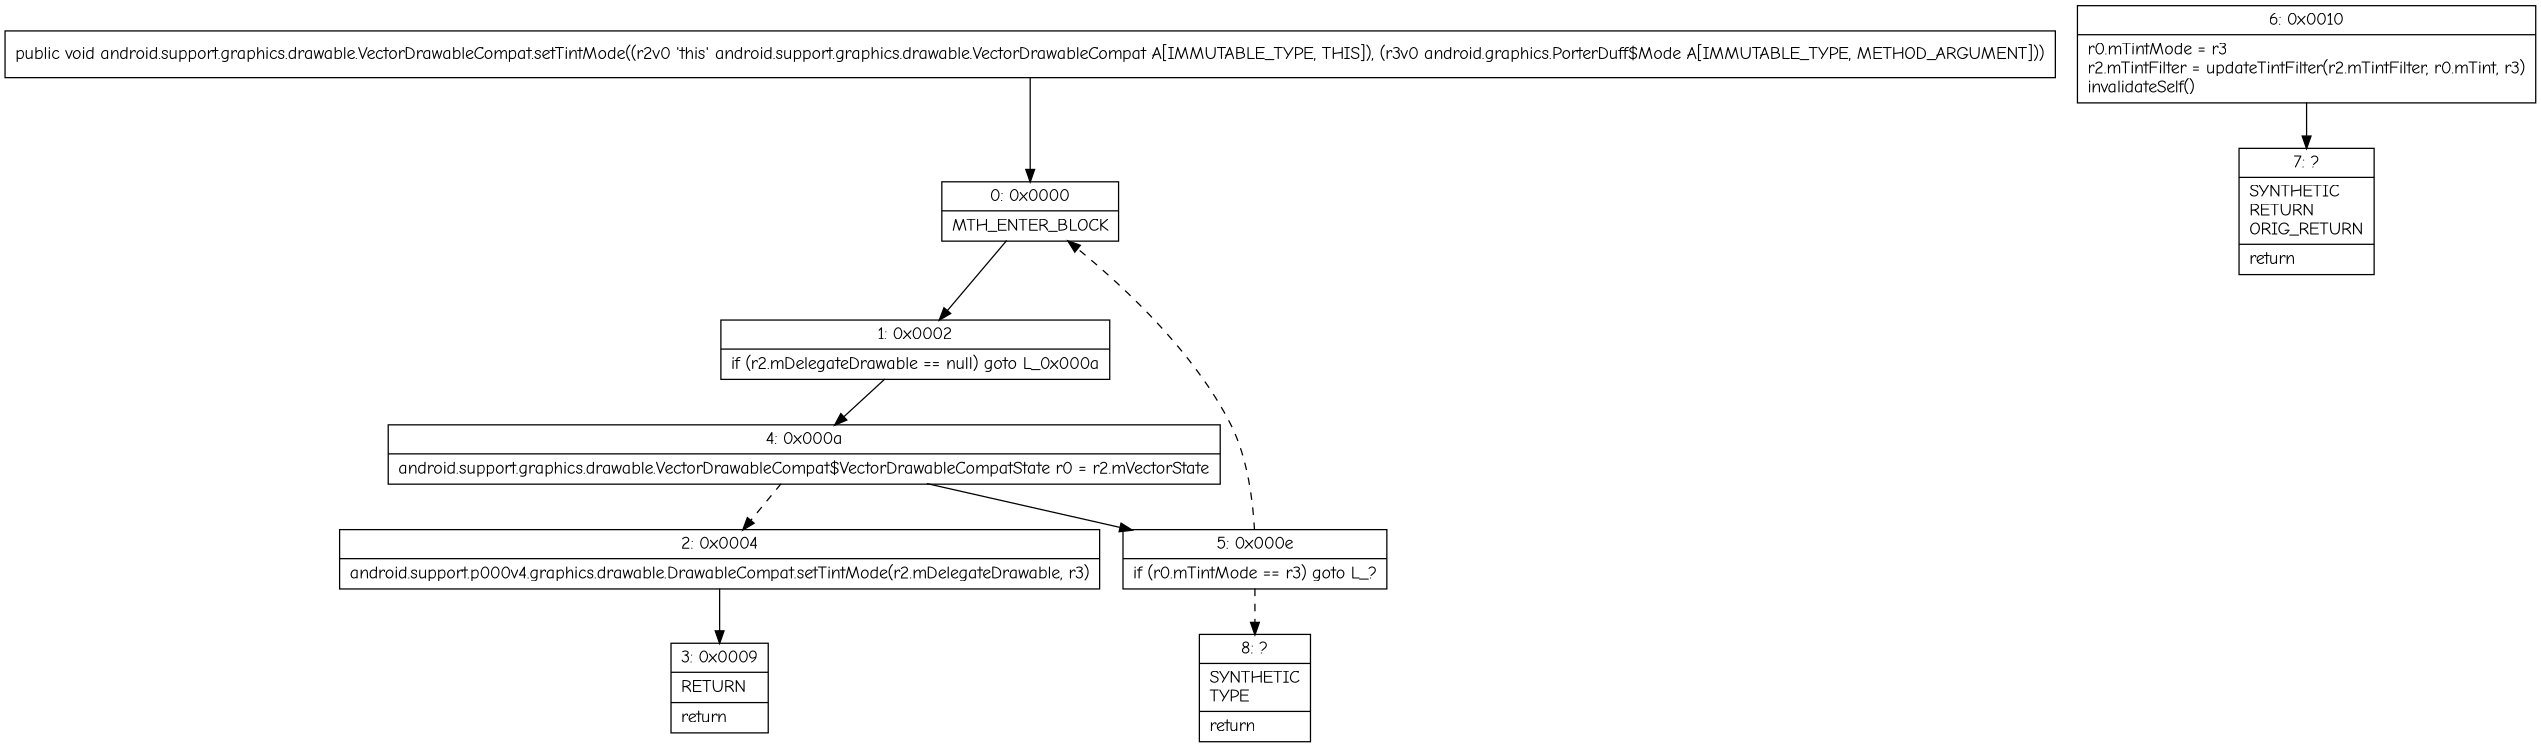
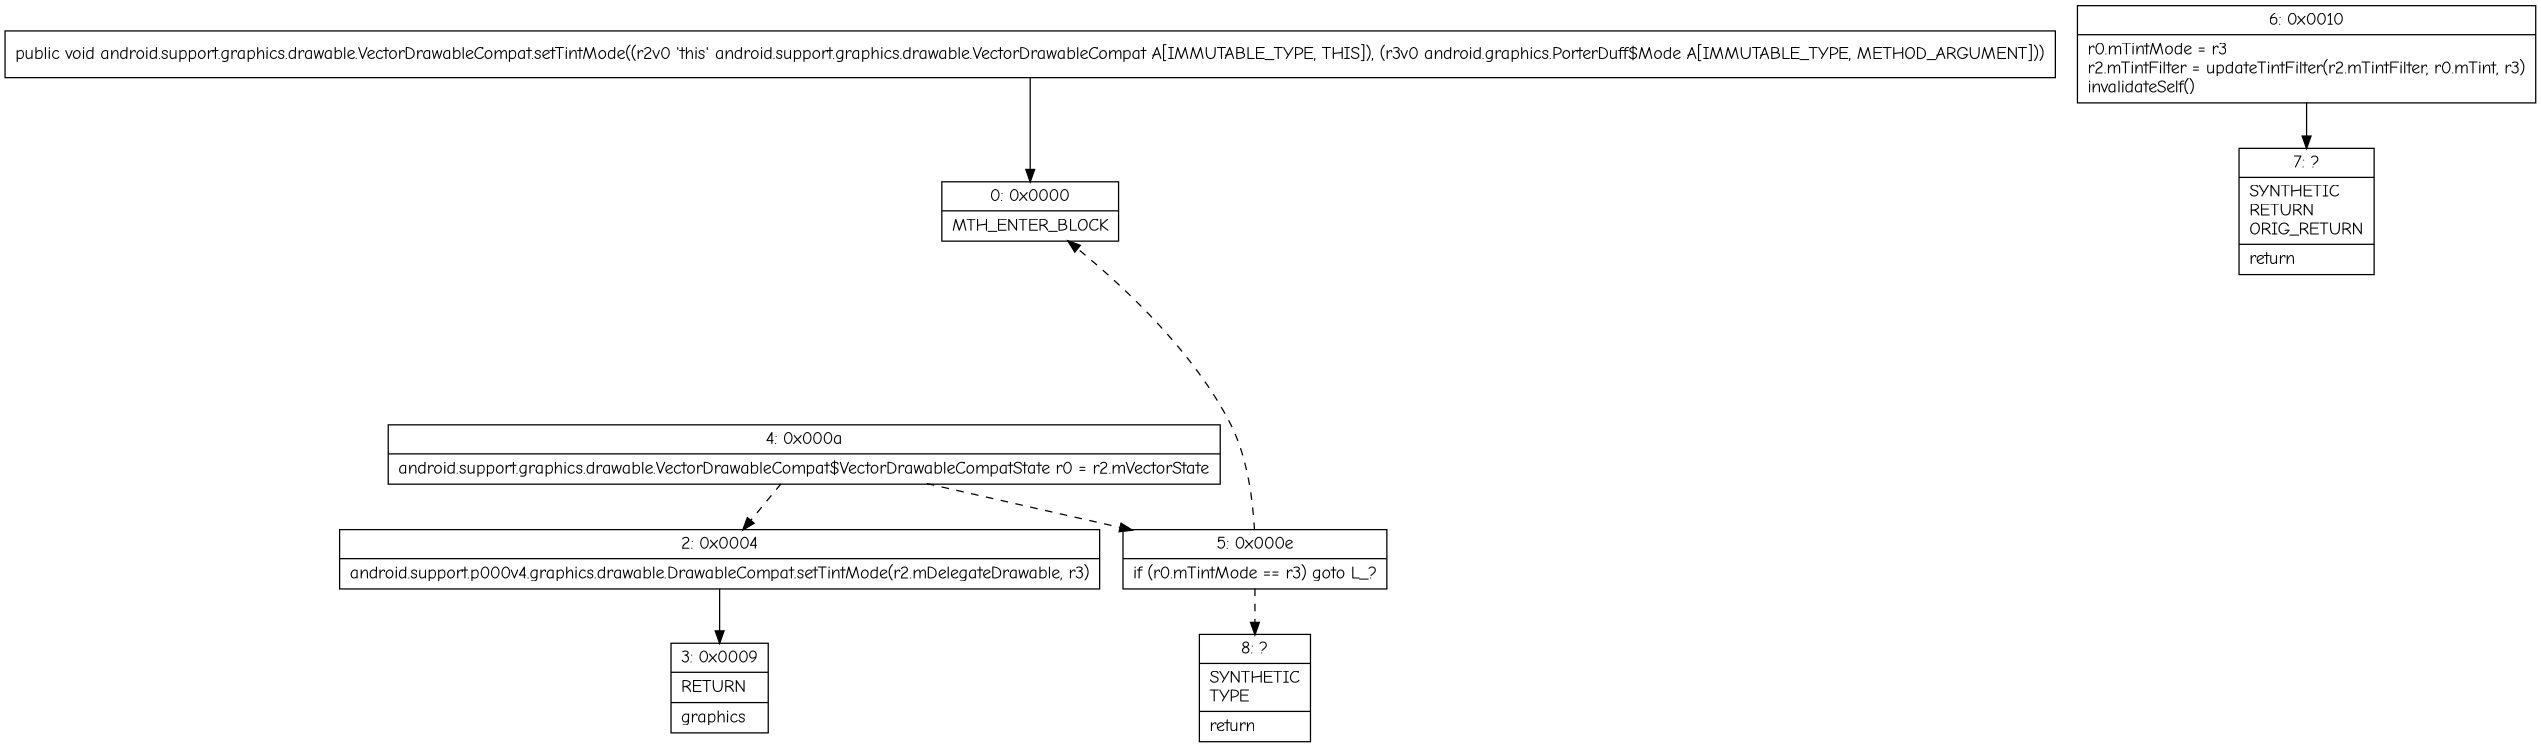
(915, 350) -> none
(1023, 505) -> (1023, 505)
(704, 717) -> (714, 717)
